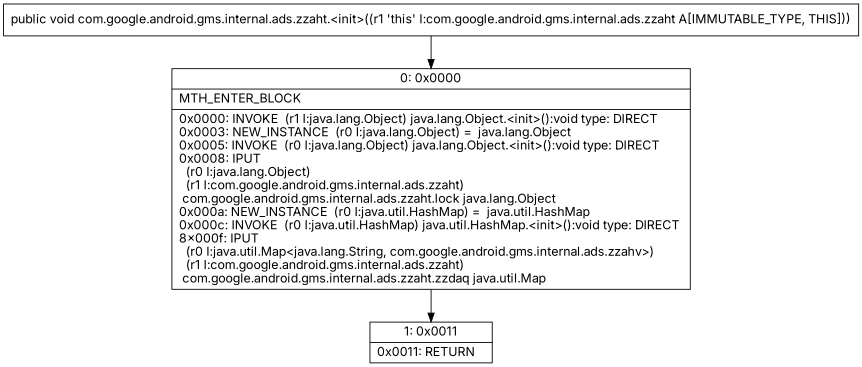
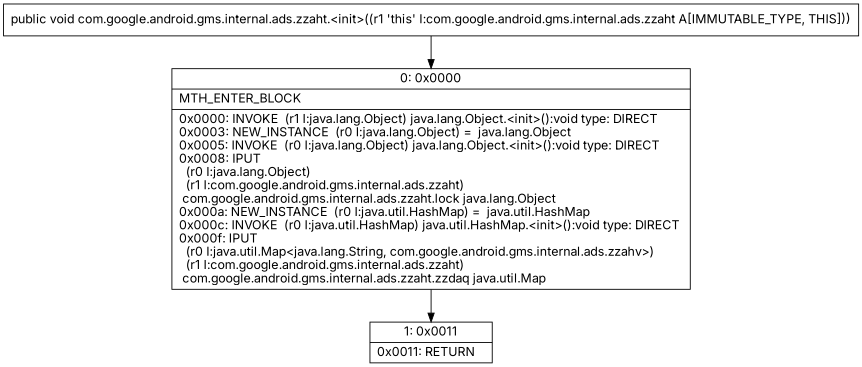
(222, 239) -> (222, 239)
